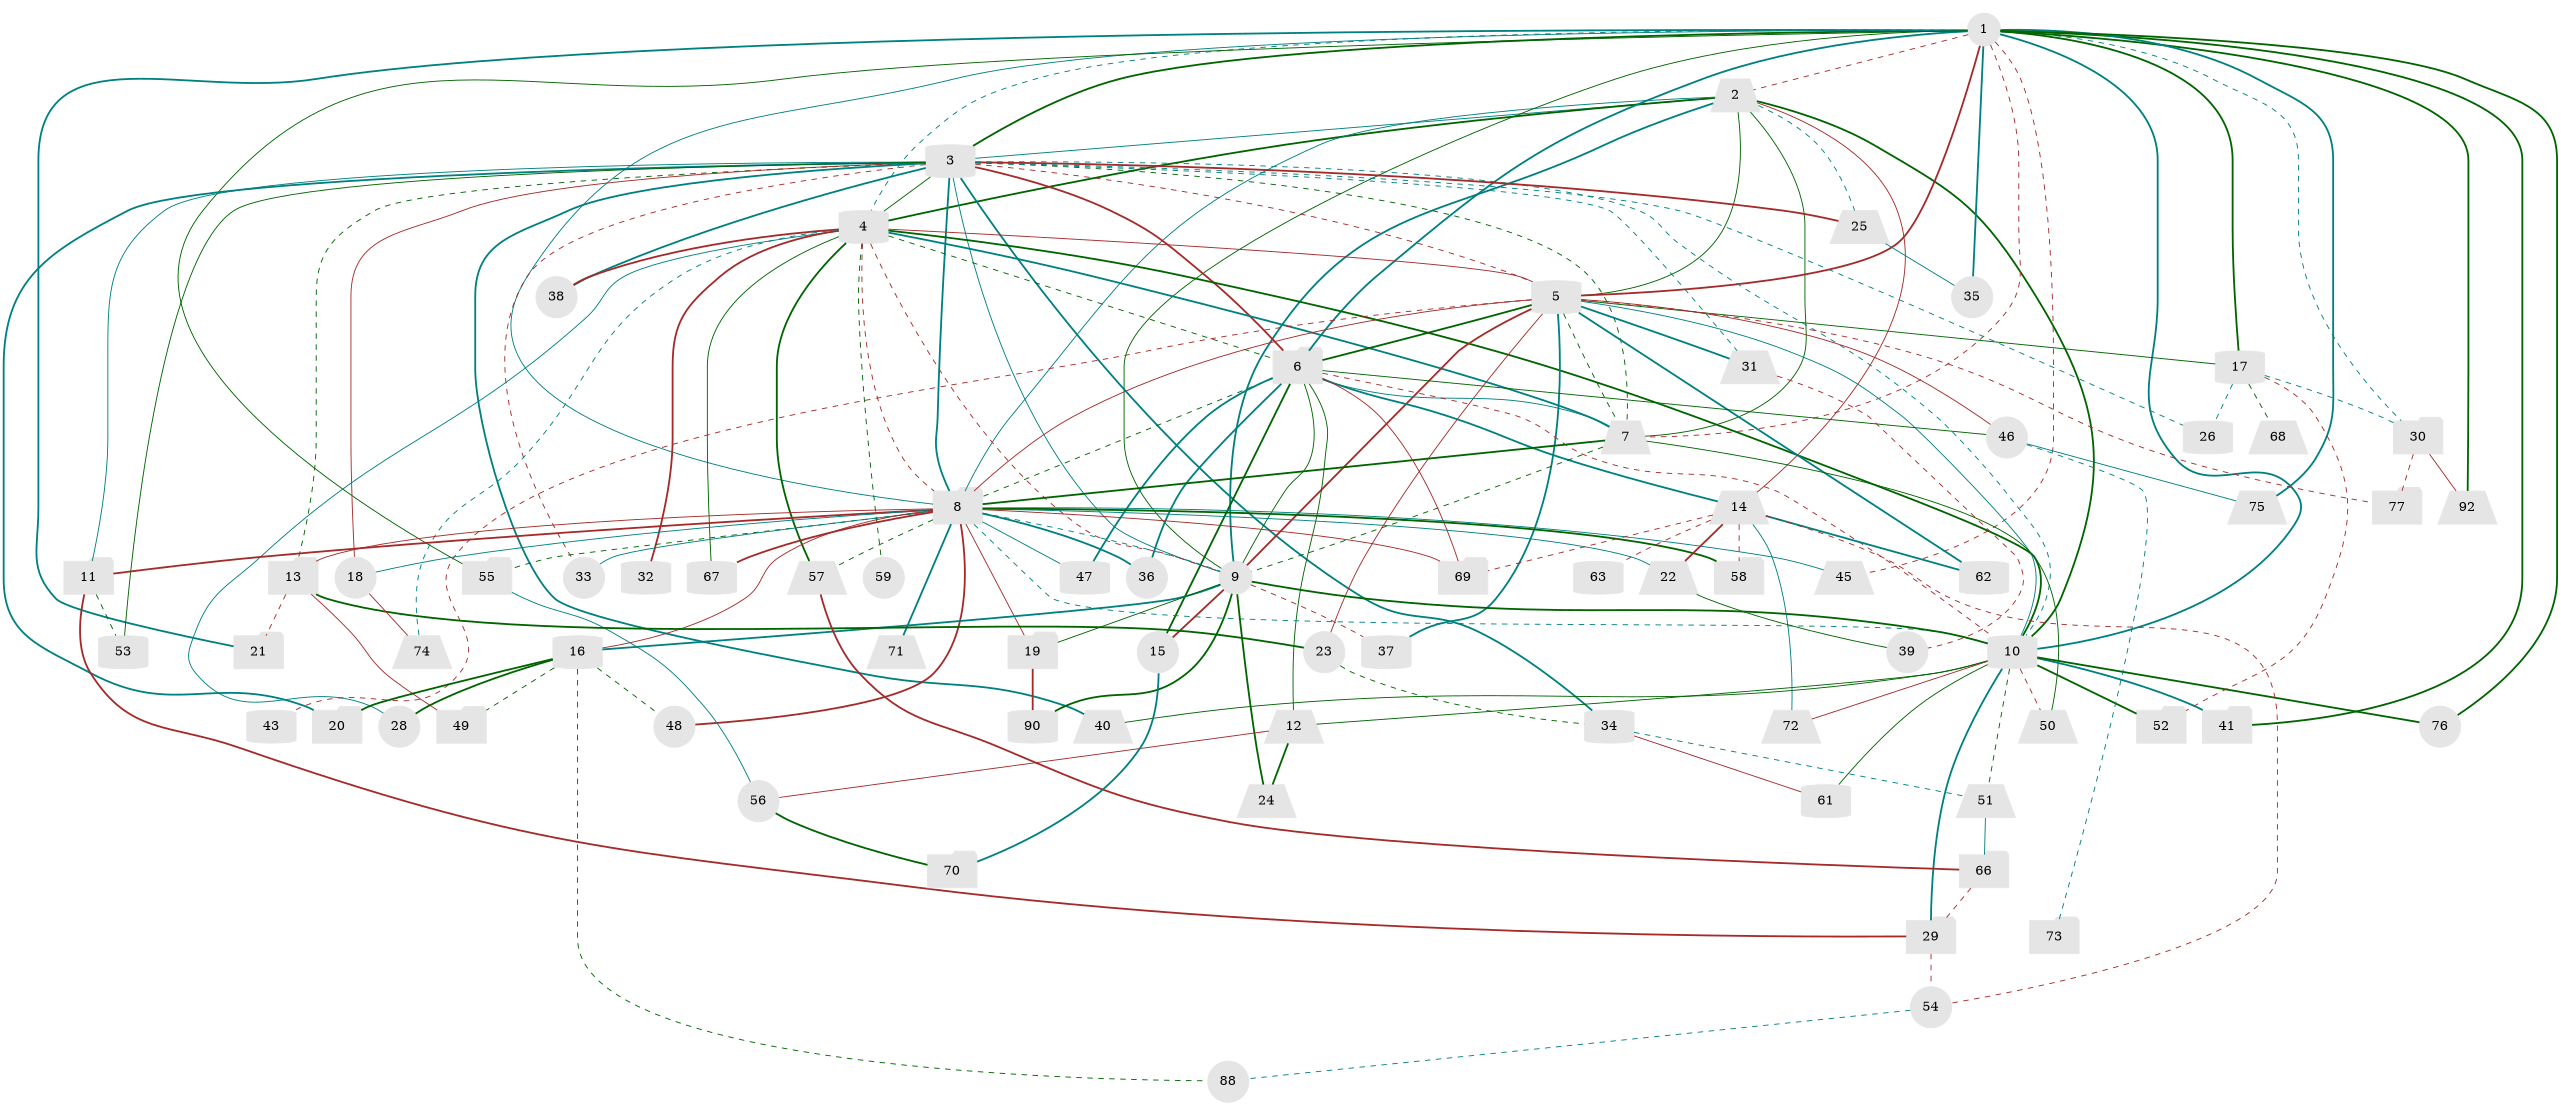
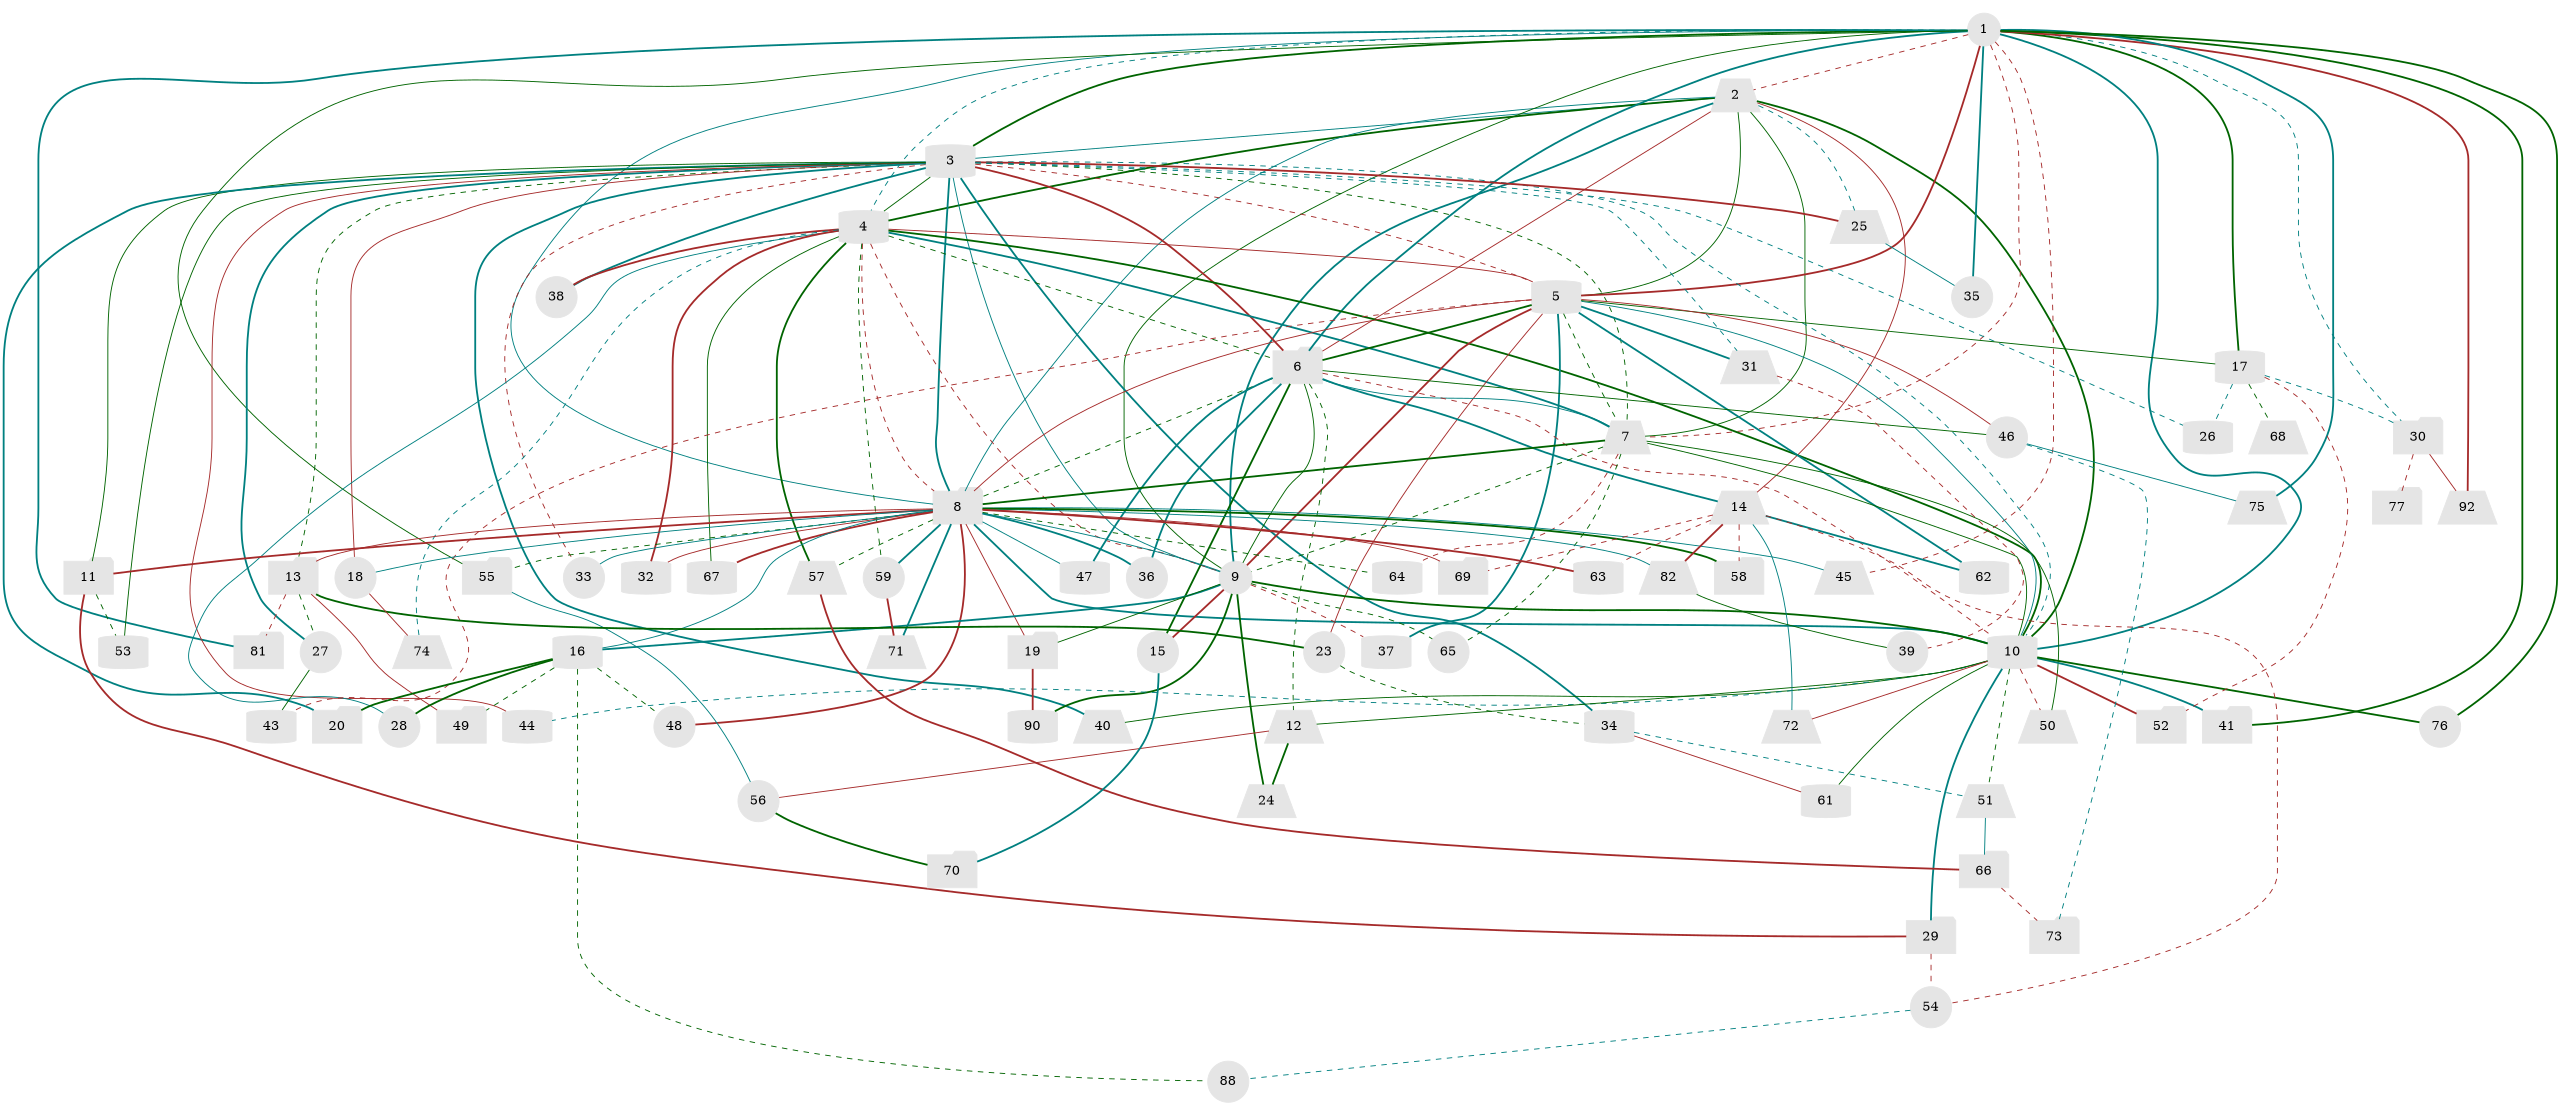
(2410, 101) -> (2410, 101)
(190, 202) -> (190, 202)
(1983, 377) -> none
(1409, 455) -> (1526, 225)
none -> (1851, 498)
(1078, 533) -> (1078, 533)
none -> (752, 539)
none -> (920, 544)
(1310, 545) -> (1310, 545)
none -> (1412, 546)
(764, 573) -> (764, 573)
none -> (1397, 578)
(1669, 578) -> (1669, 578)
none -> (890, 617)
(1492, 624) -> (1414, 623)
(259, 652) -> (259, 652)
none -> (321, 652)
none -> (1449, 652)
(2087, 689) -> (2087, 689)
none -> (527, 727)
(1957, 904) -> (2019, 904)
